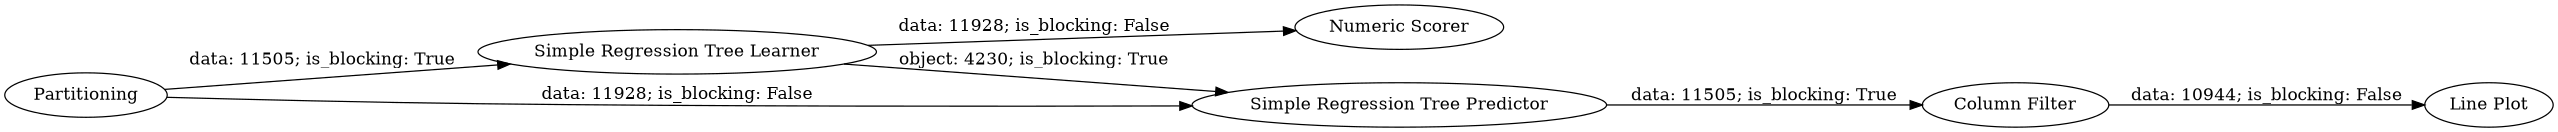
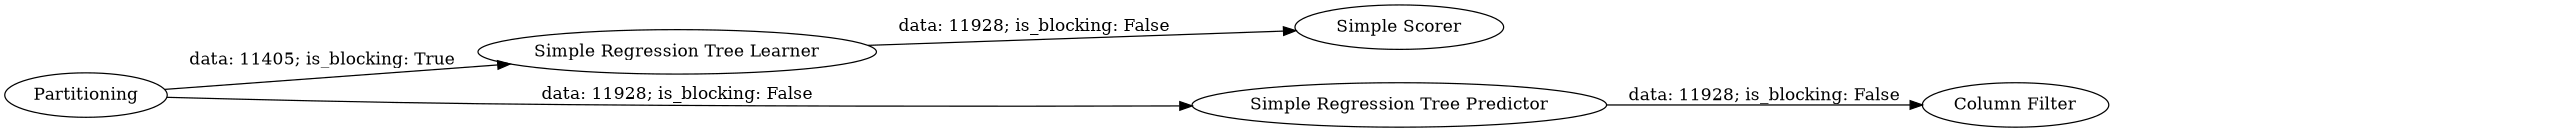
(1399, 27) -> (1399, 27)
(323, 60) -> (323, 60)
(1030, 78) -> none
(1764, 96) -> (1764, 96)
(2489, 105) -> none
